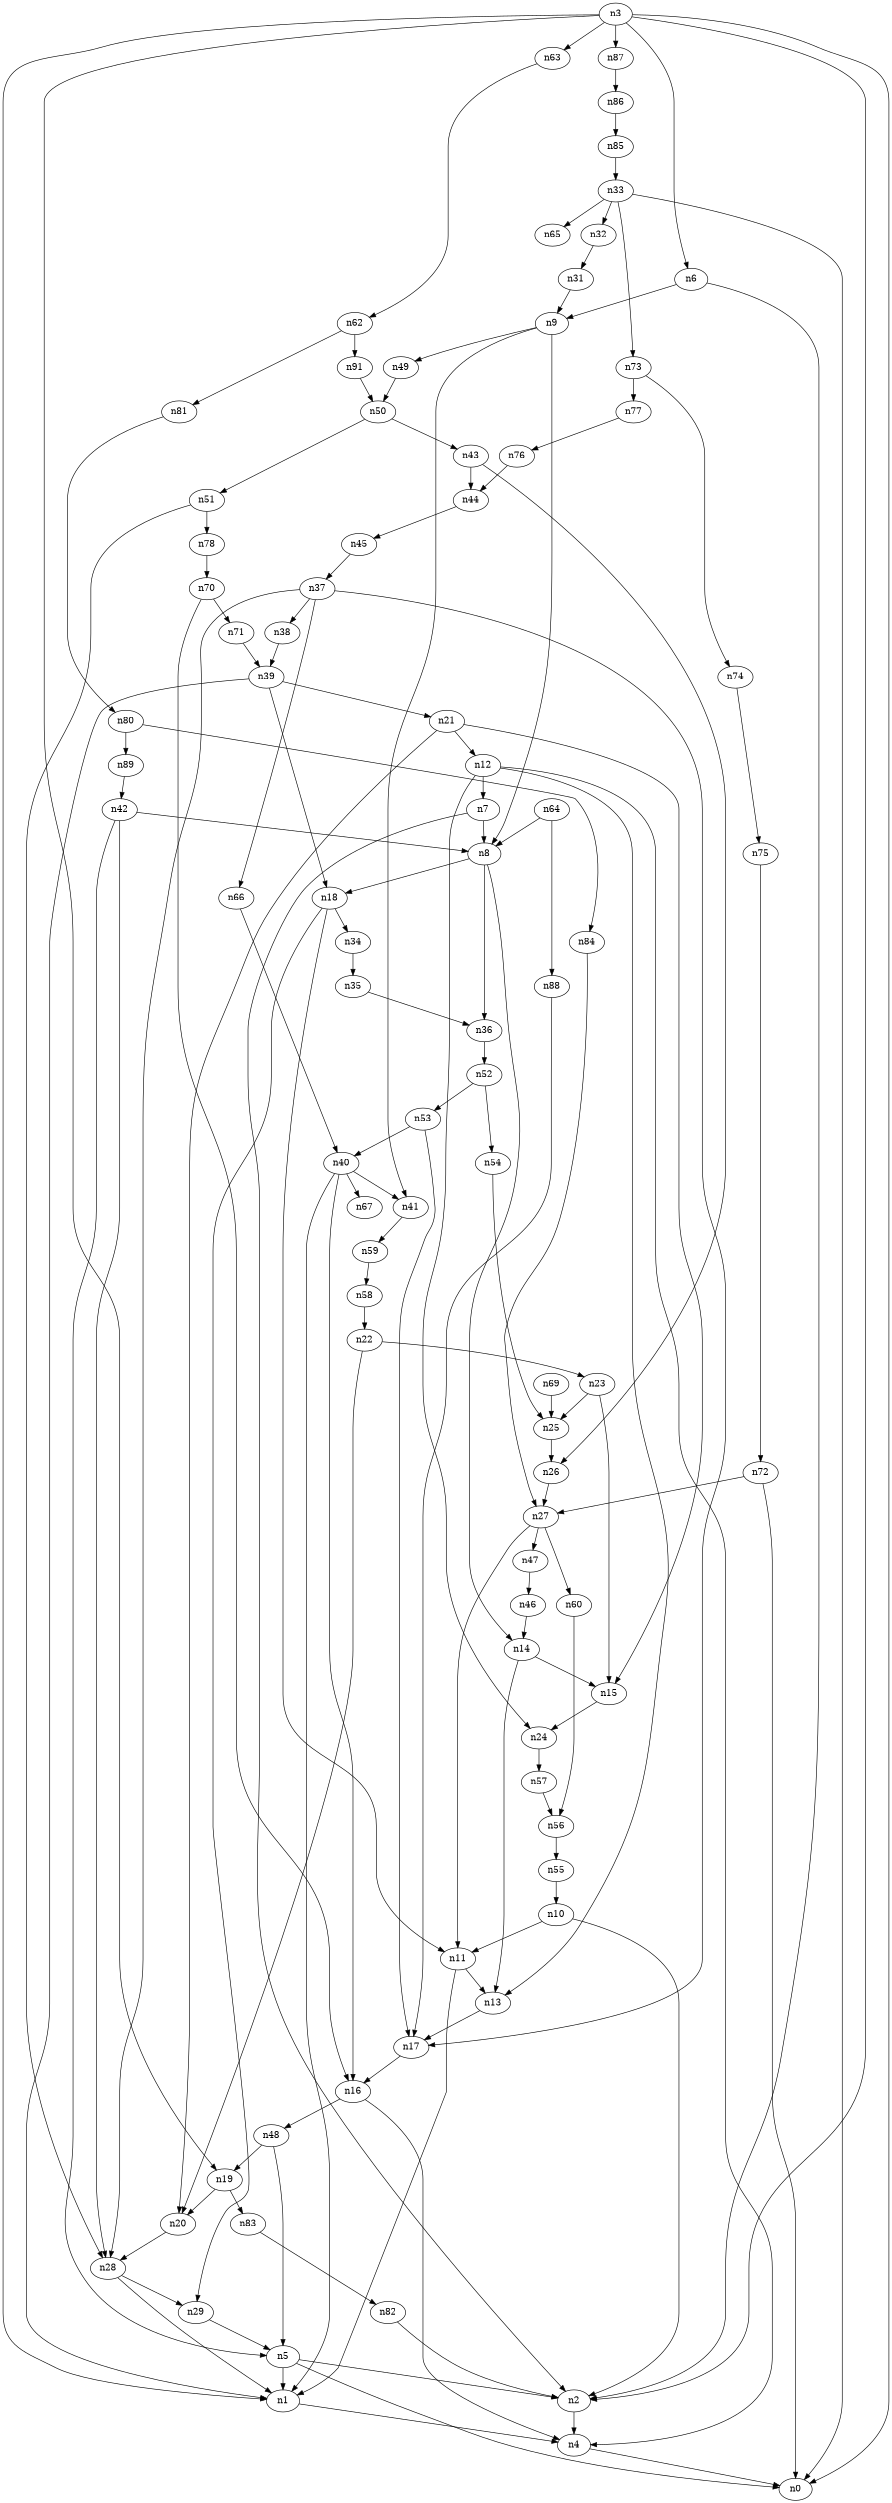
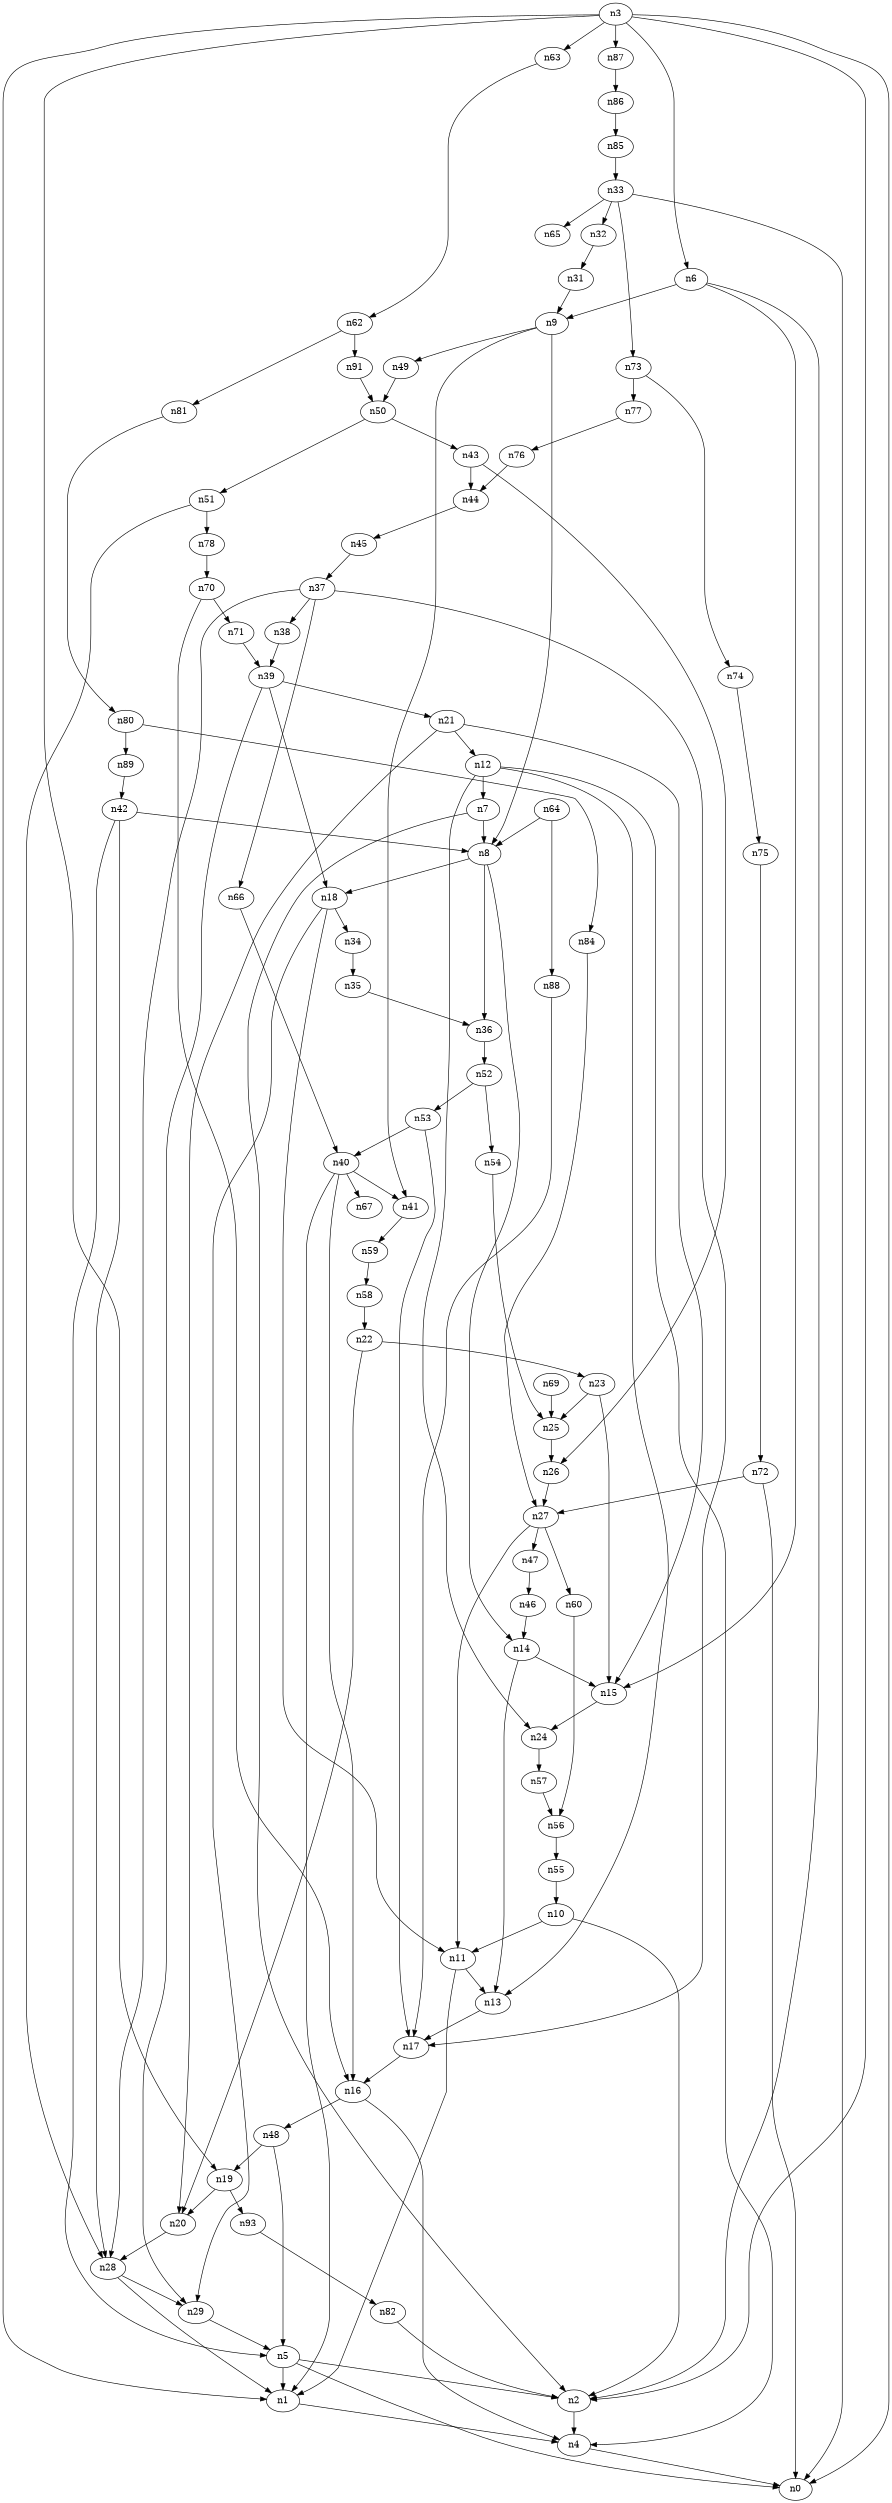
none -> (796, 1002)
(50, 1563) -> (166, 1494)
(248, 2224) -> (248, 2224)
